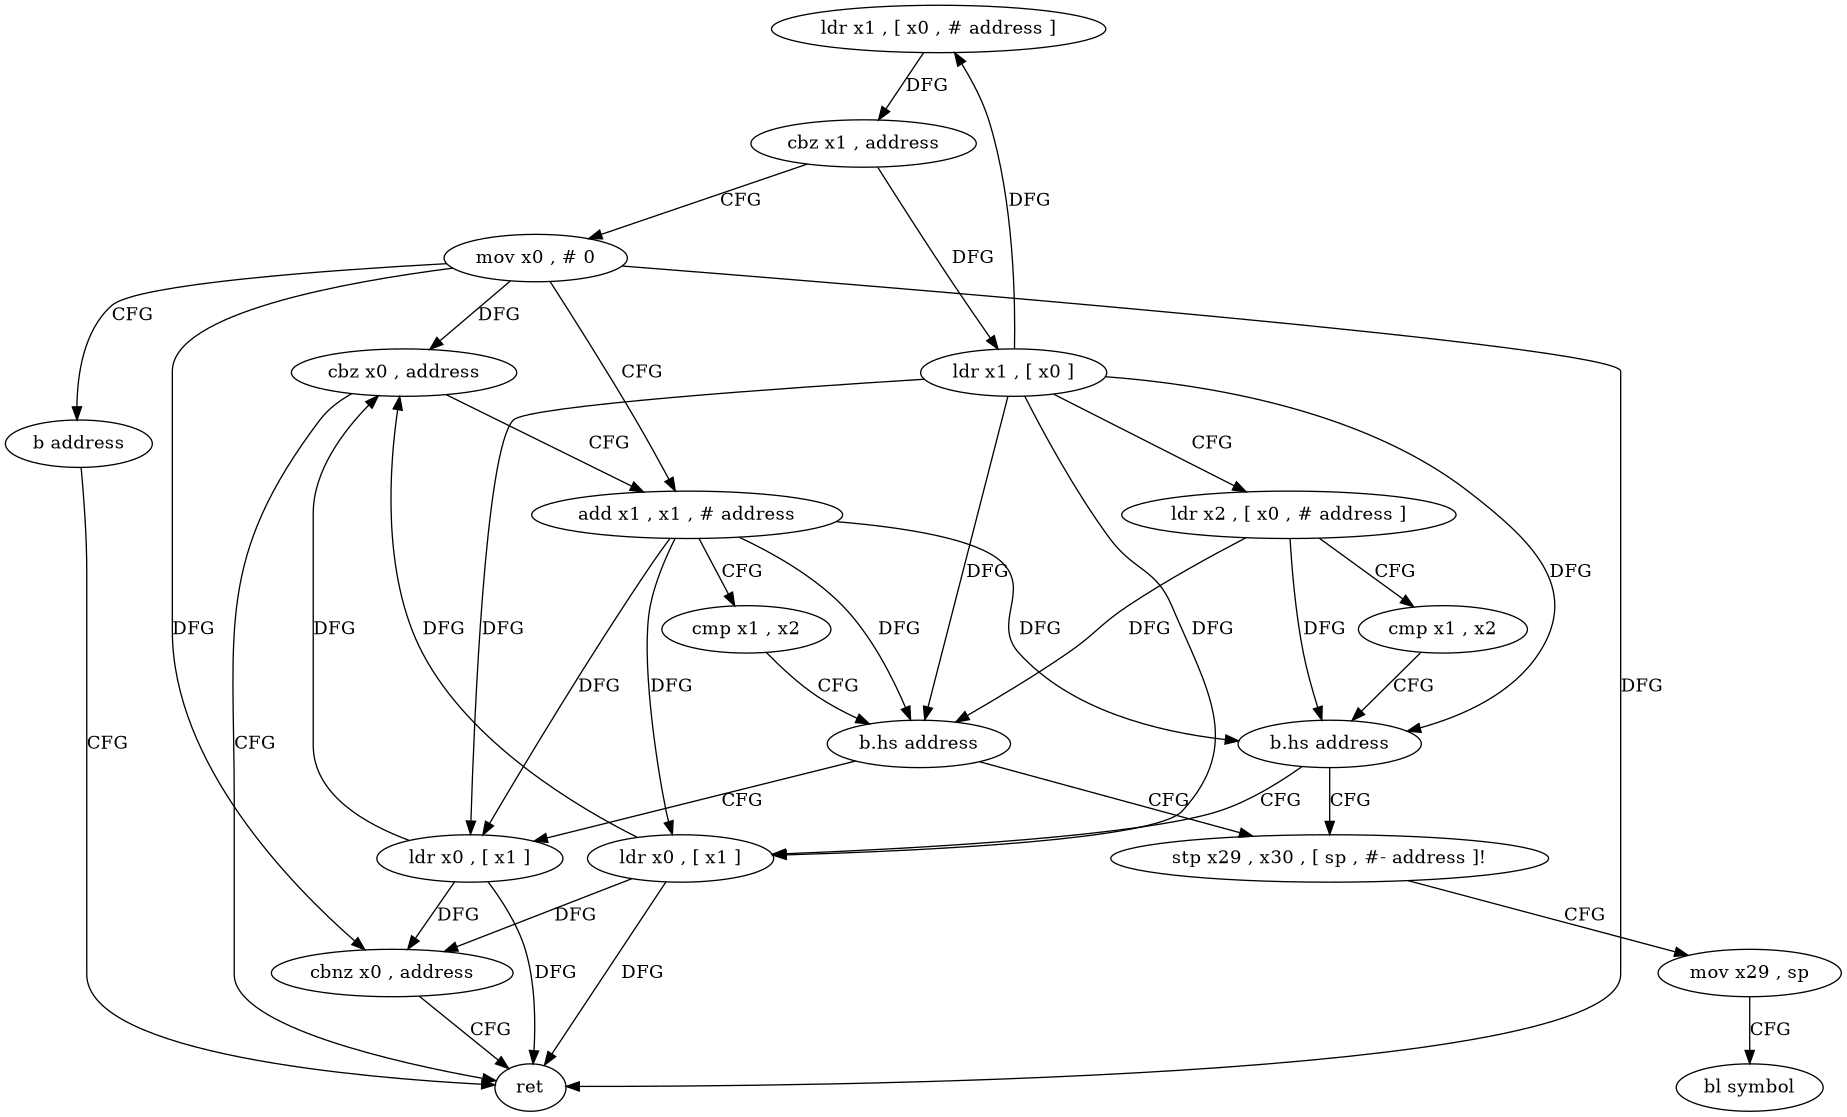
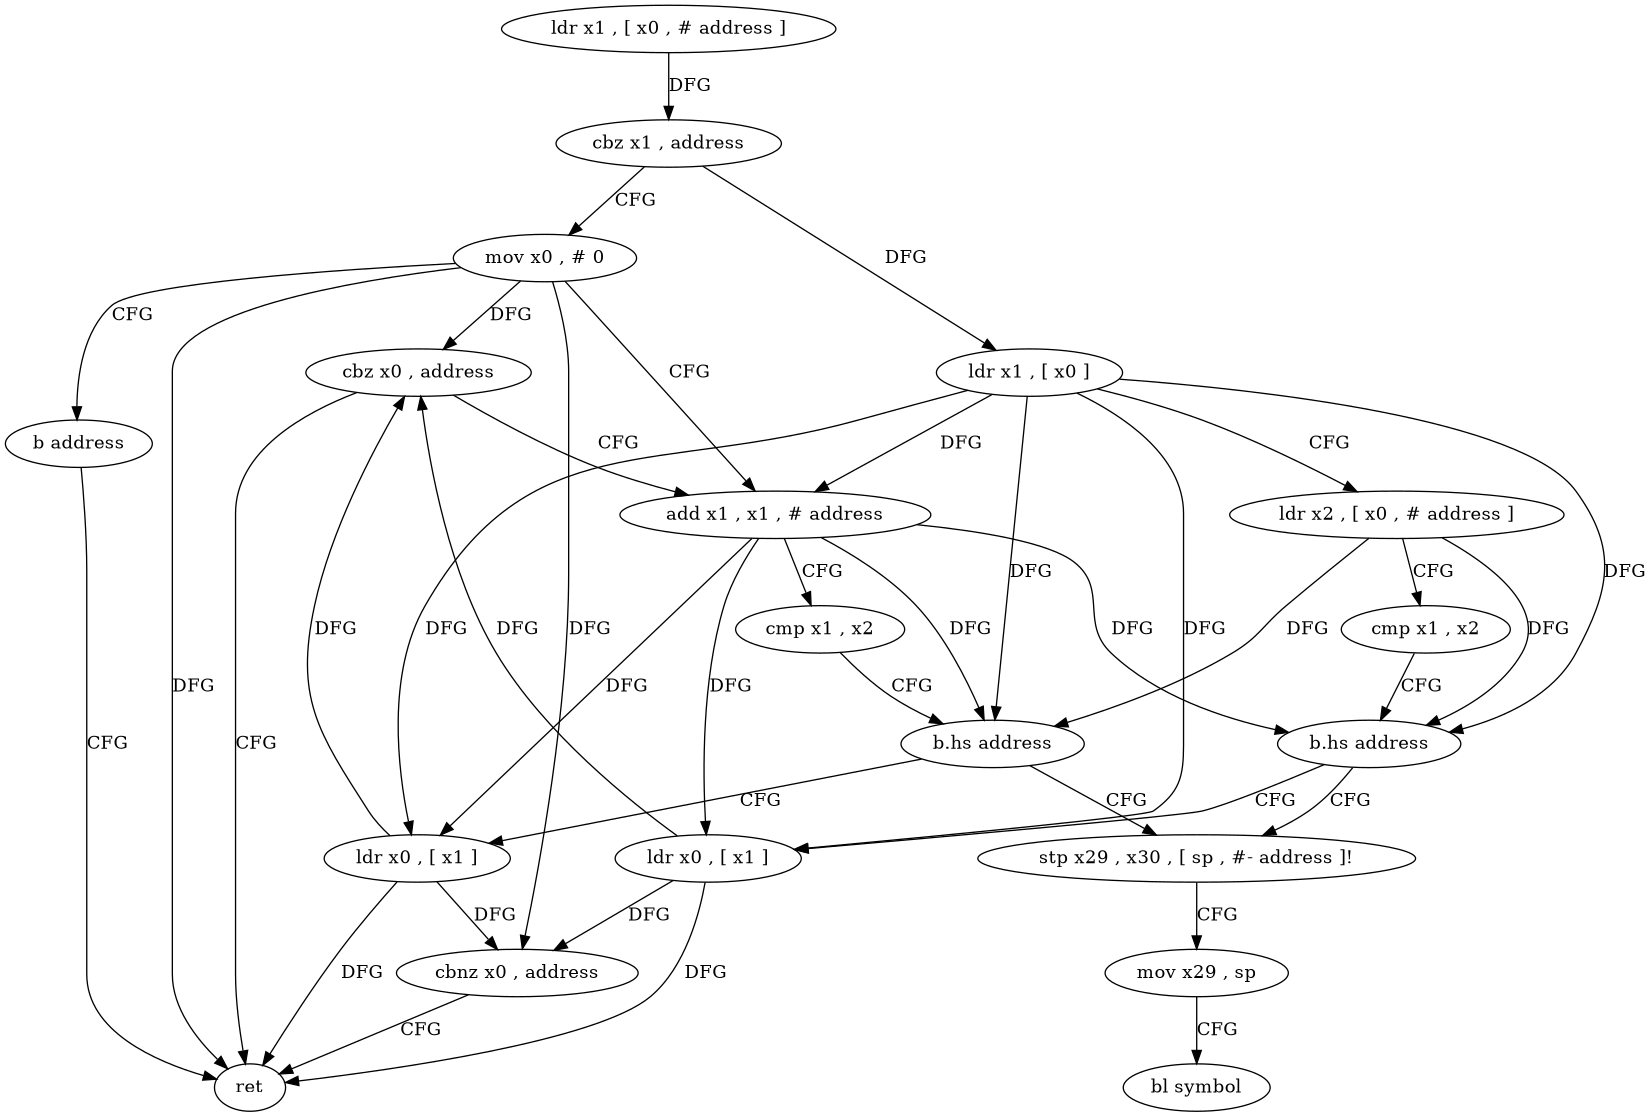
(1006, 203) -> (910, 440)
